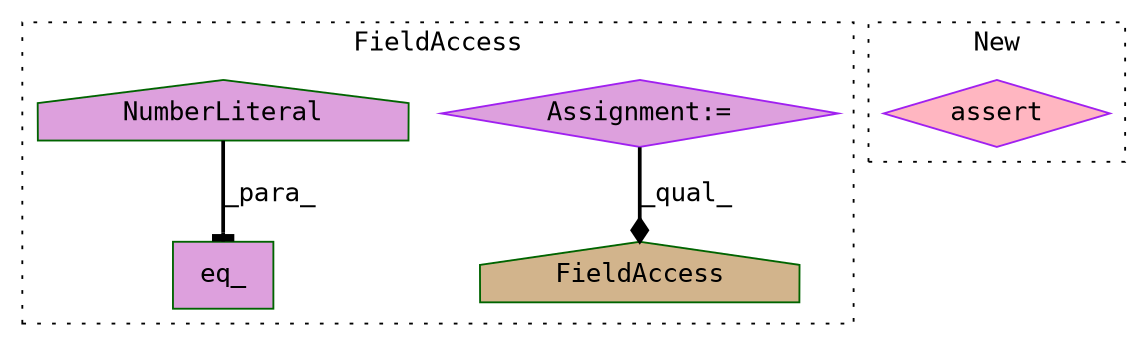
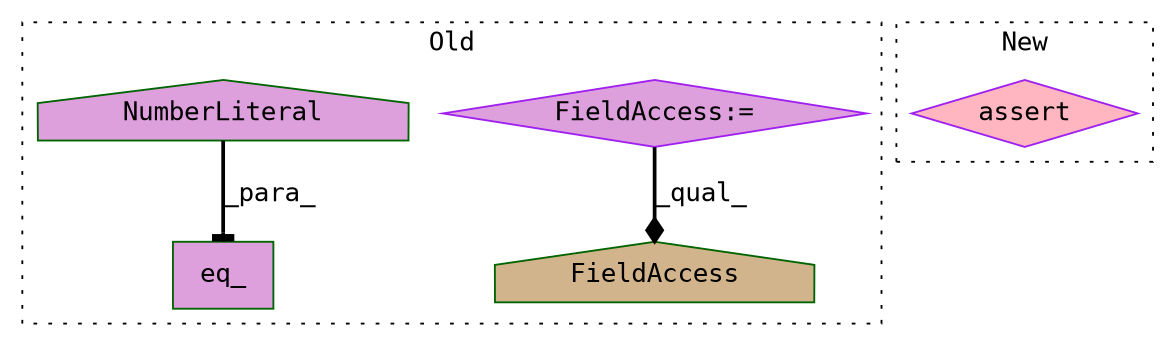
(438, 44) -> (452, 44)
(640, 113) -> (655, 113)
